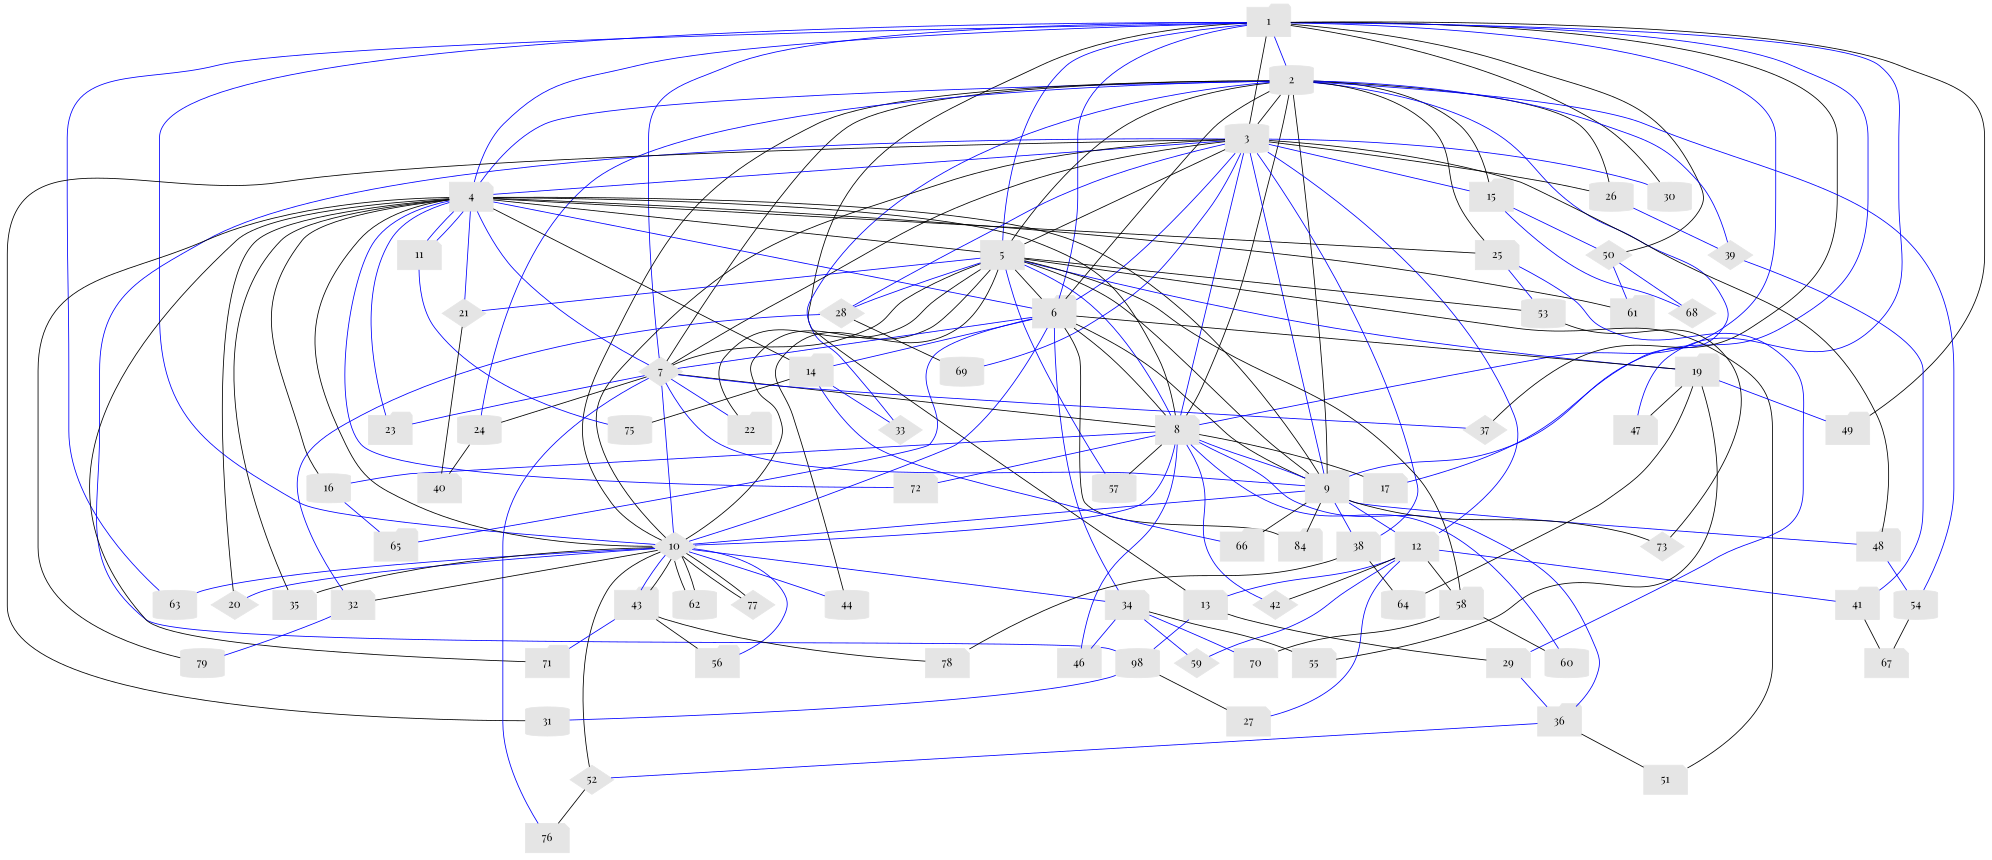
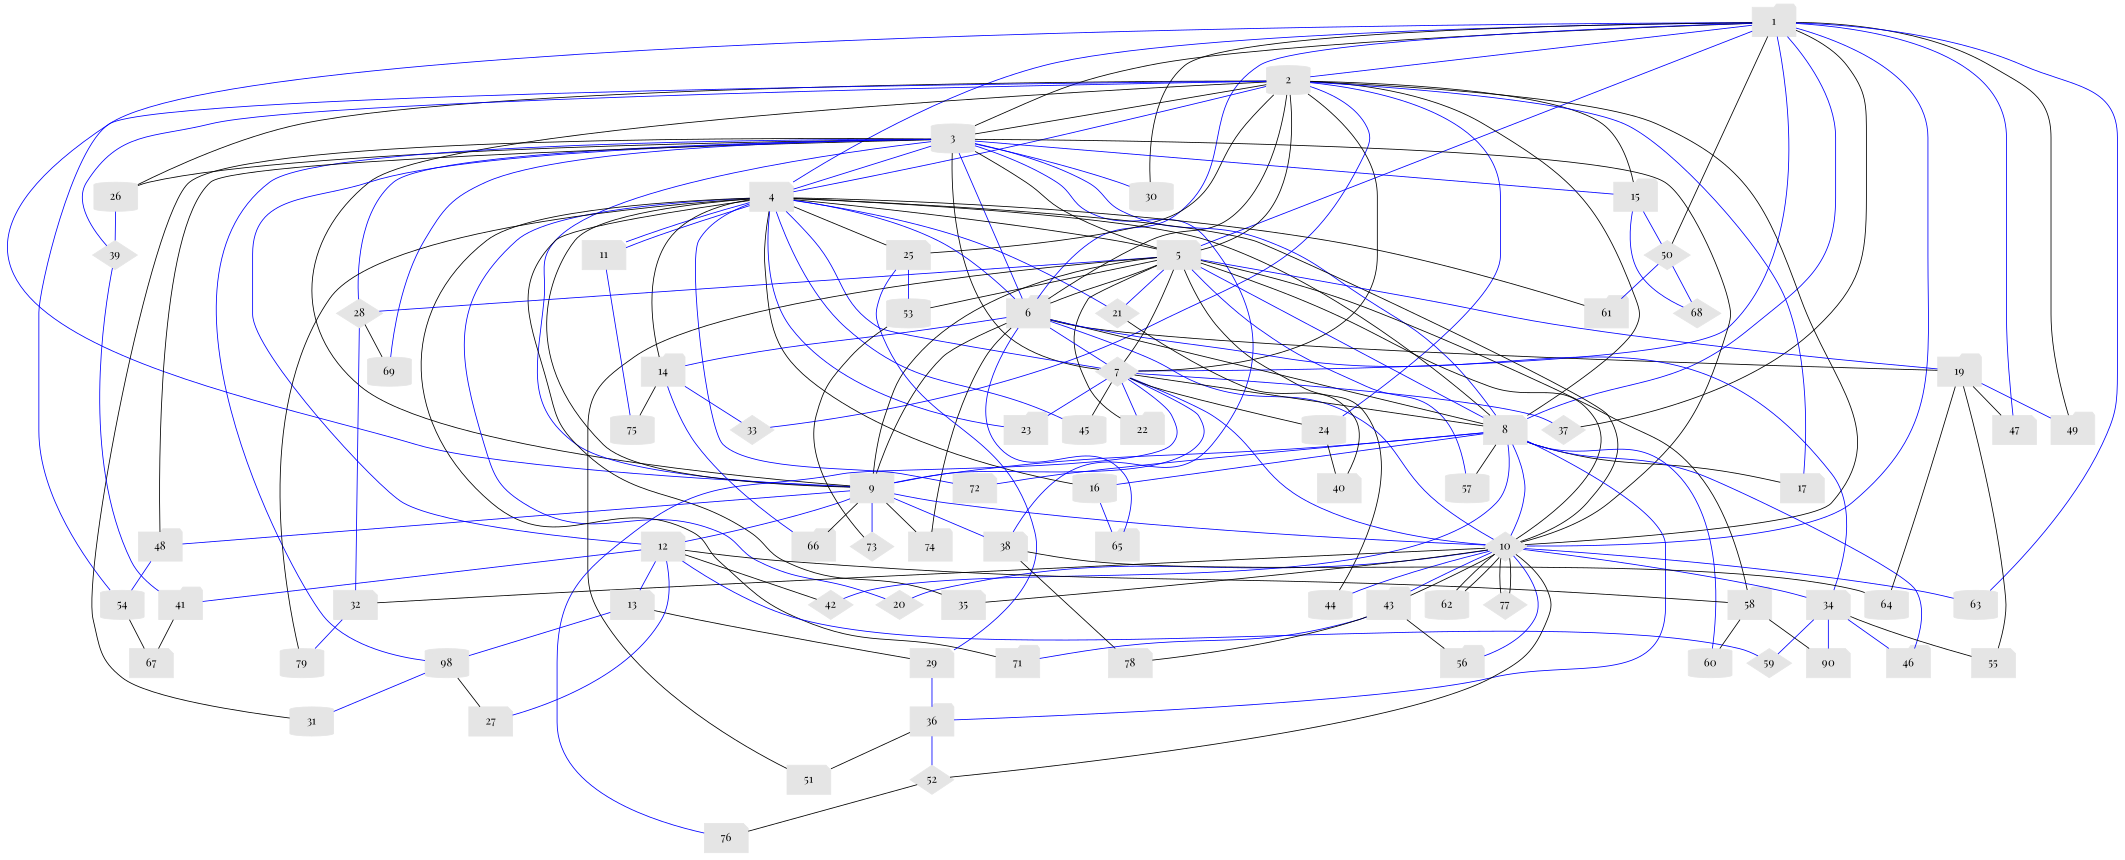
(850, 192) -> none
(229, 314) -> (483, 442)
none -> (1084, 430)
(1469, 519) -> (872, 517)
(1300, 547) -> (930, 547)
(1256, 663) -> (1828, 663)
